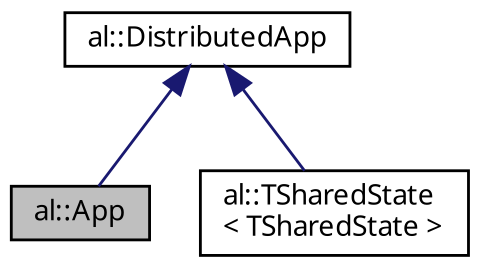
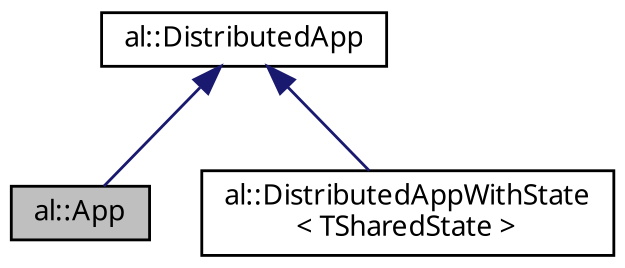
(334, 213) -> (408, 213)
